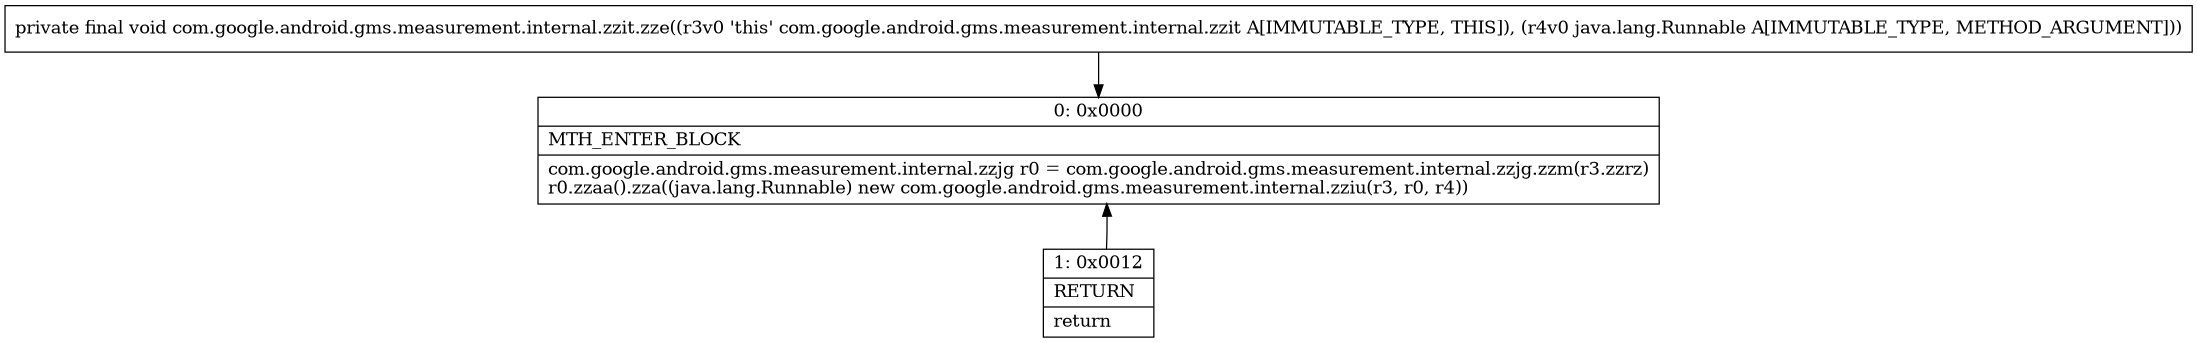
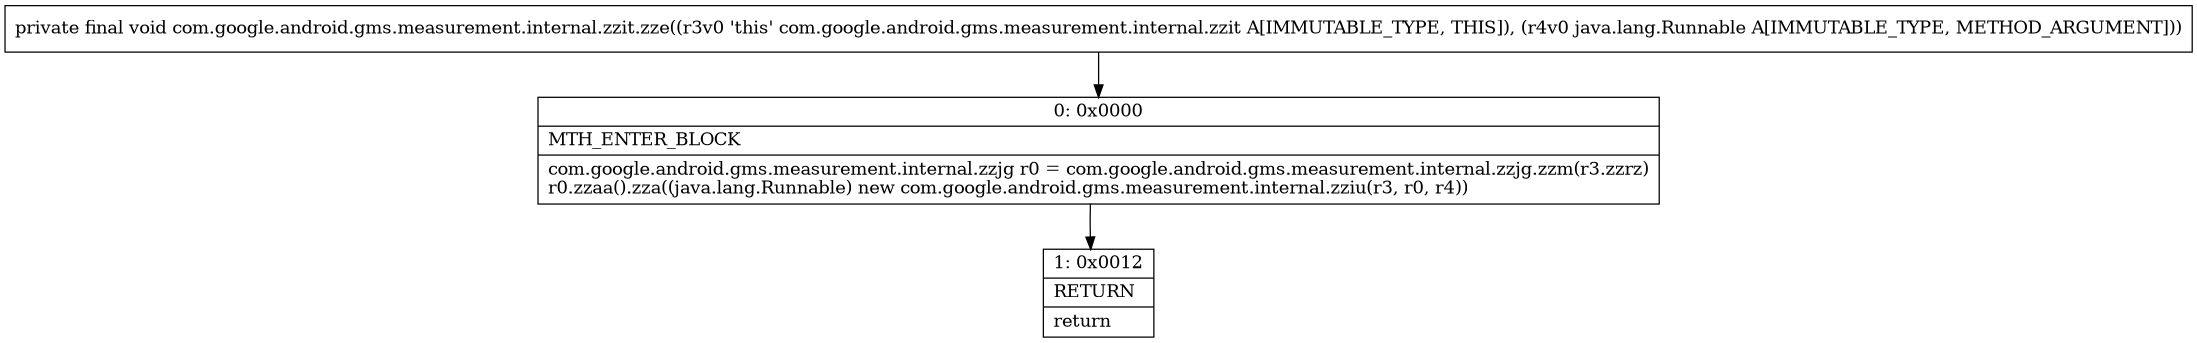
(1107, 233) -> (1090, 220)
